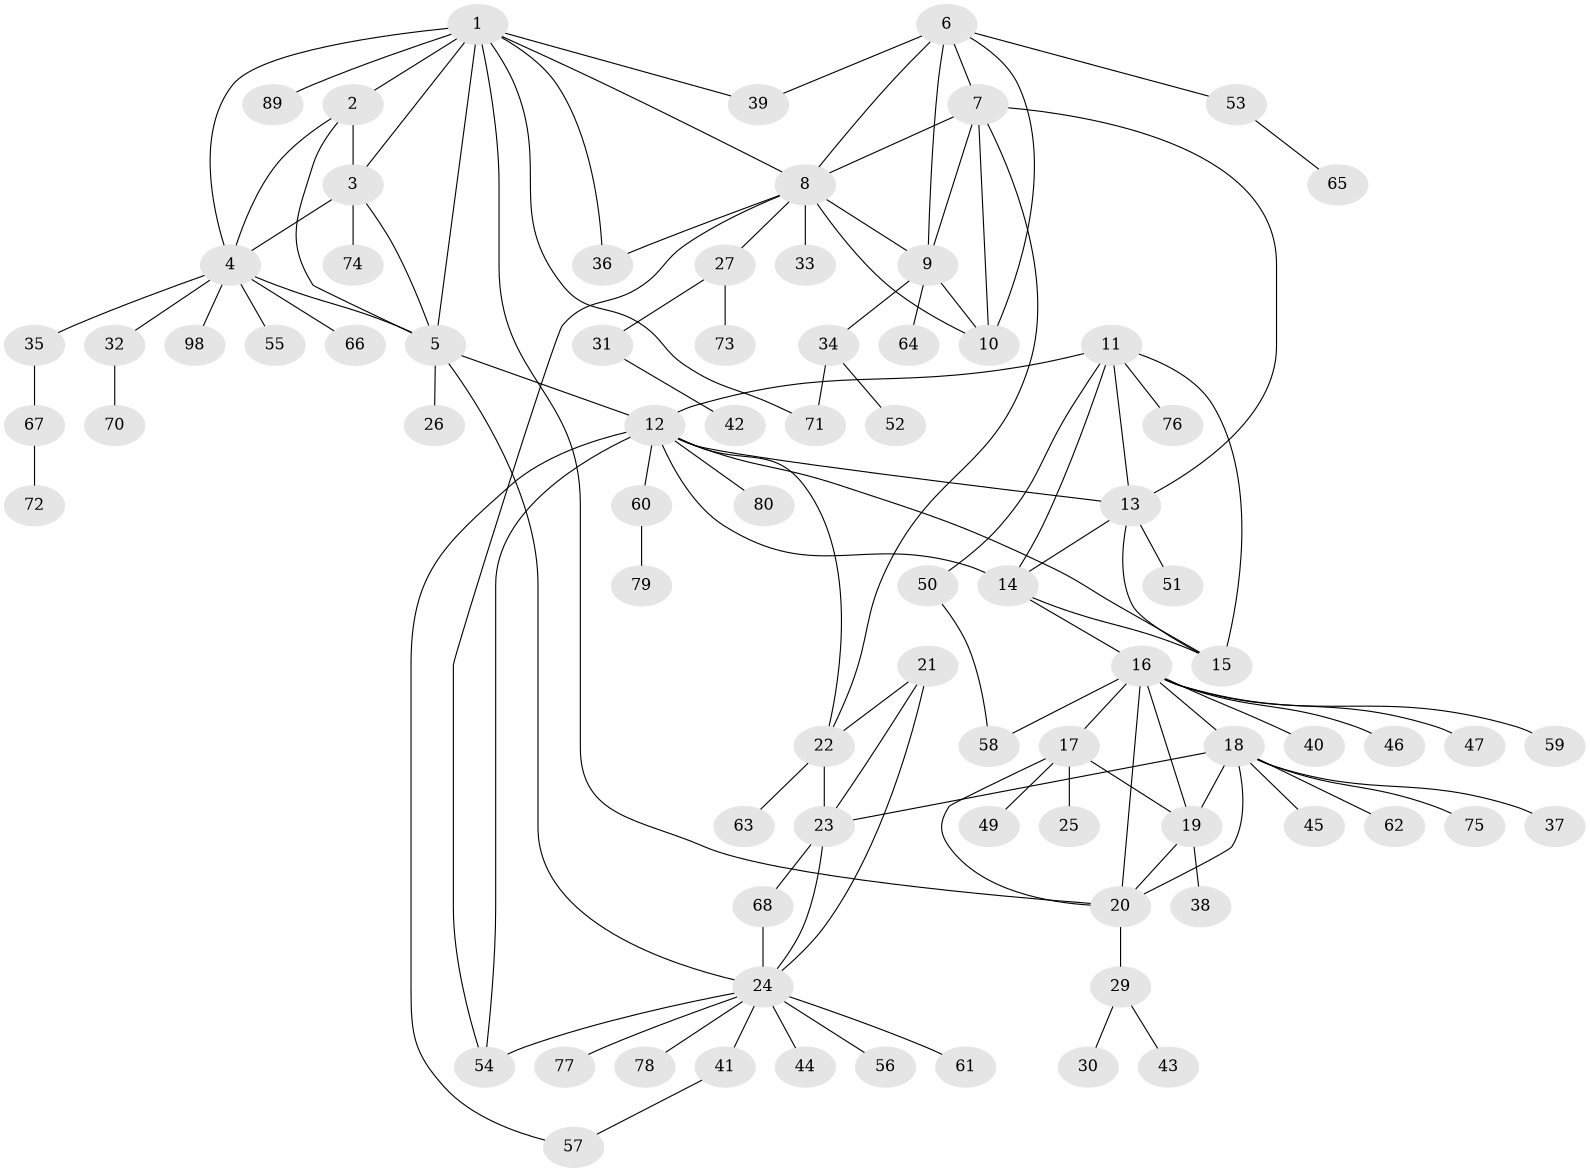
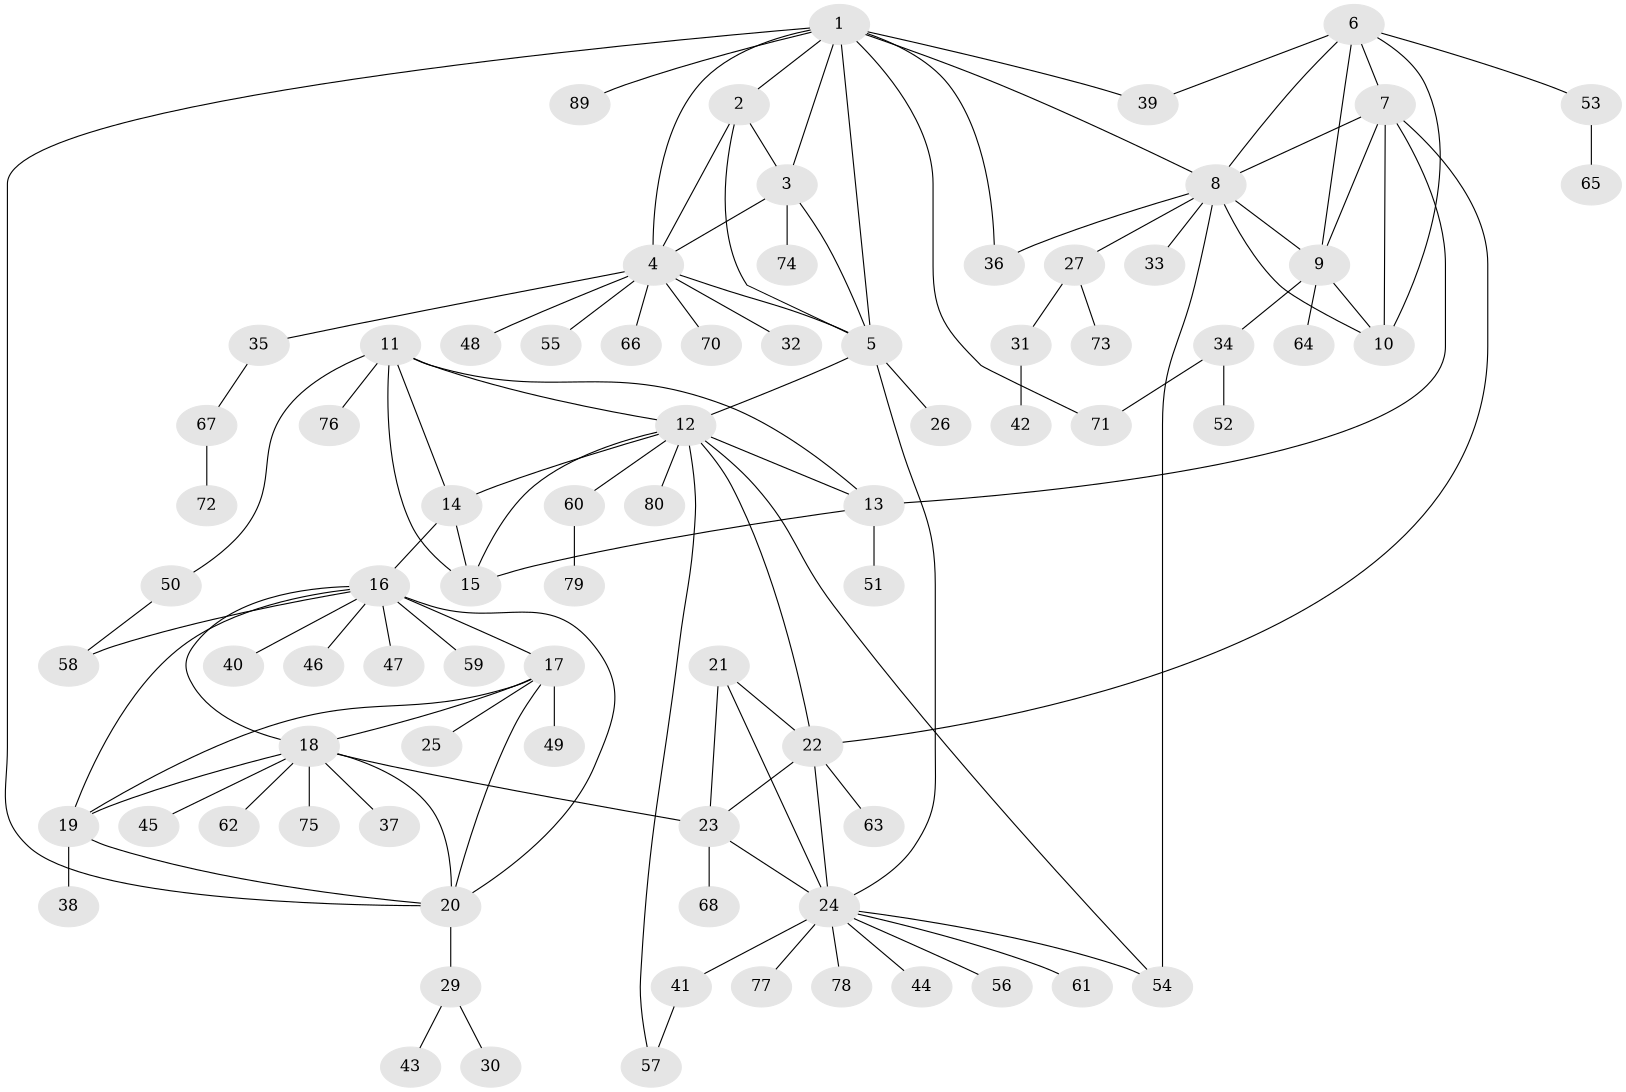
(195, 345) -> (471, 345)
(115, 386) -> (682, 305)
(1069, 546) -> none
none -> (435, 712)
(763, 947) -> (821, 826)
